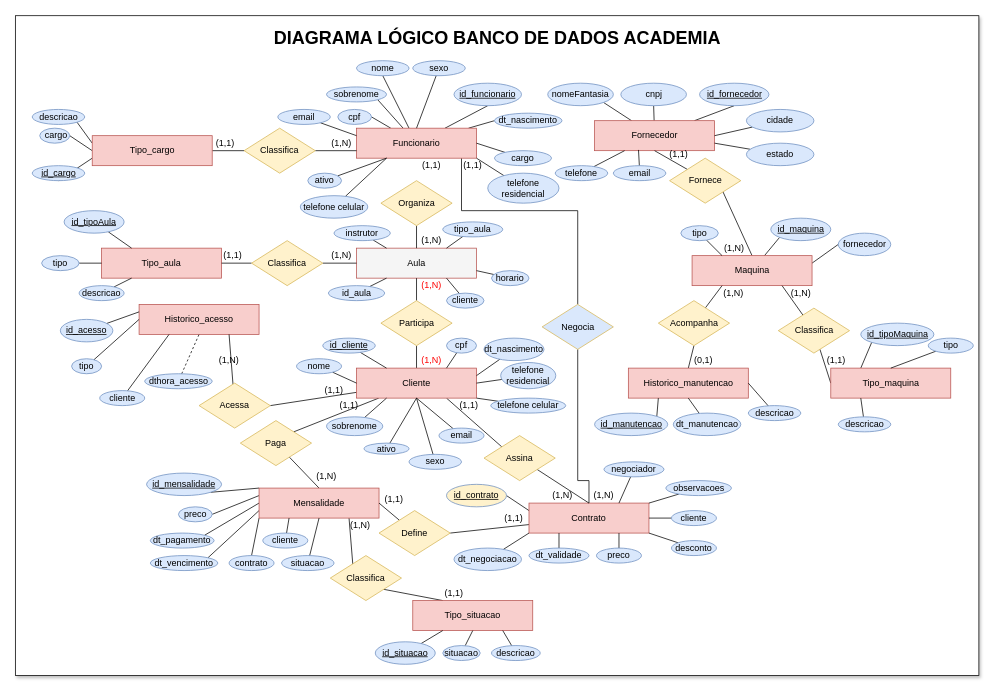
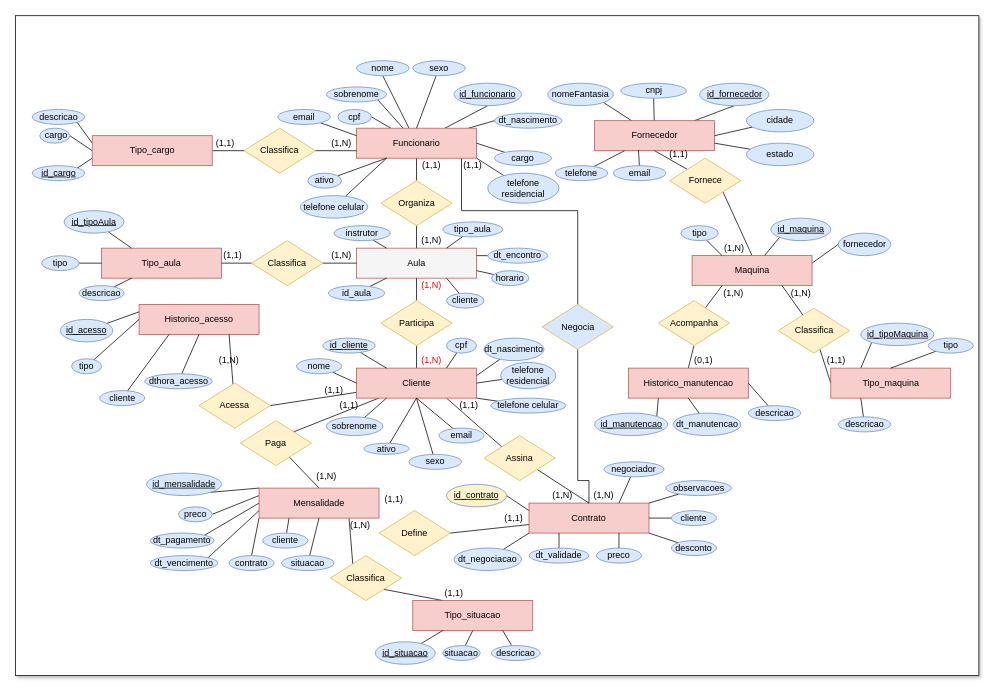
(497, 38) -> none
(654, 94) -> (654, 90)
none -> (417, 169)
none -> (483, 255)
none -> (518, 255)
(190, 354) -> (190, 354)
(389, 511) -> none
